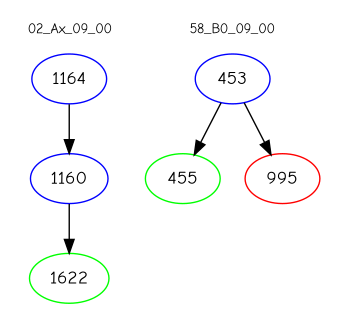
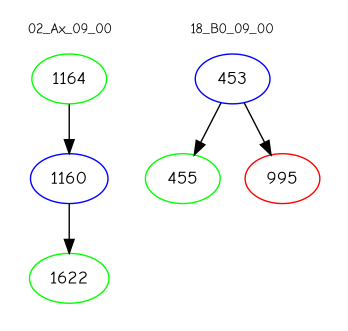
(233, 30) -> (233, 30)
(69, 79) -> (69, 79)
